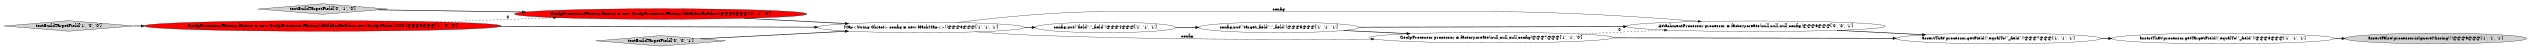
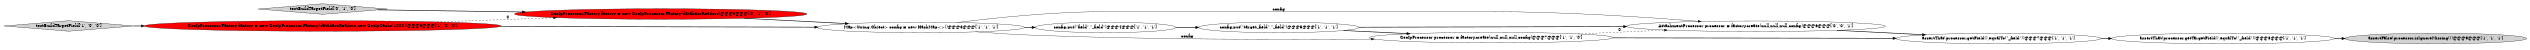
(661, 41) -> none
